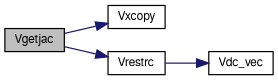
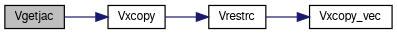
(80, 50) -> (181, 17)
(241, 63) -> (351, 17)
